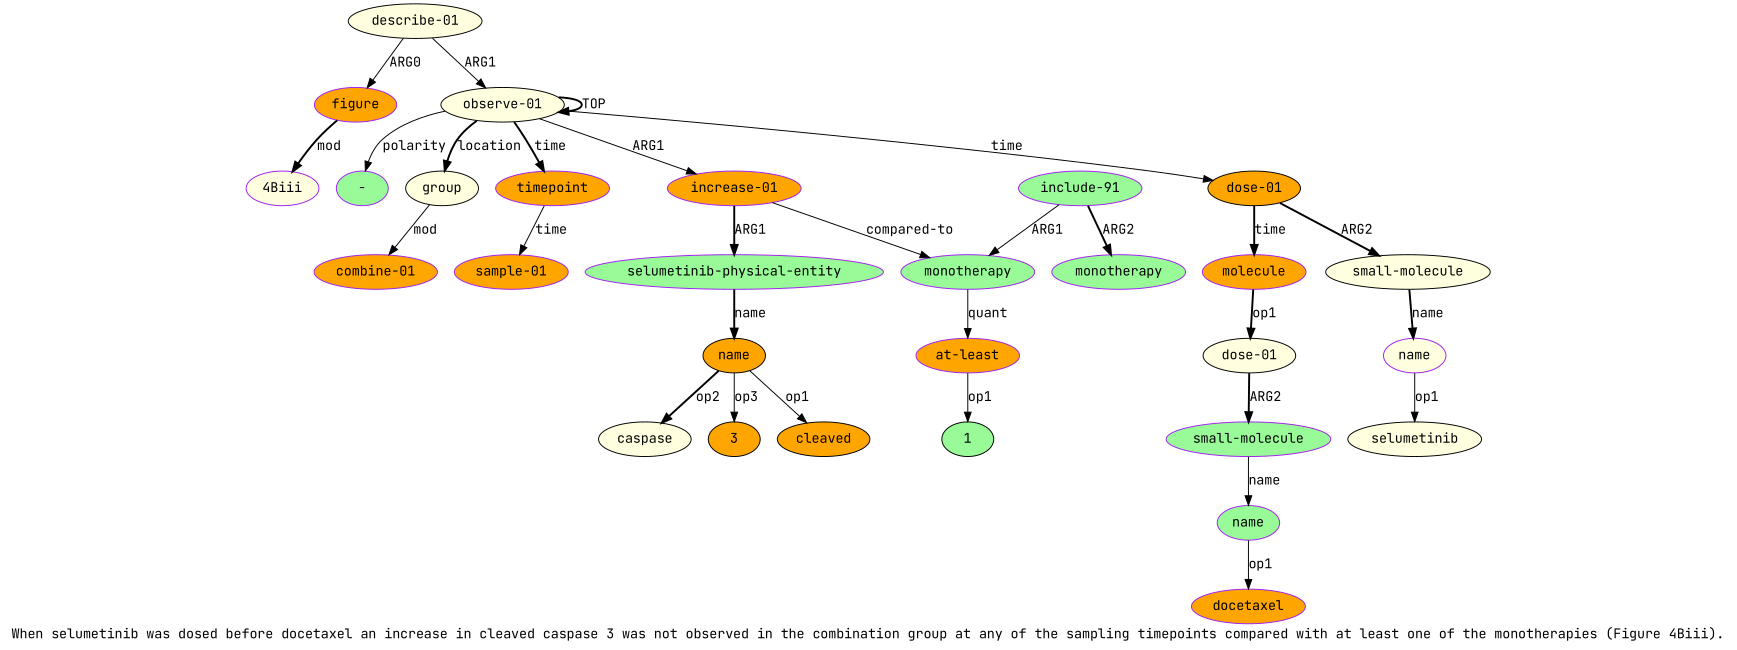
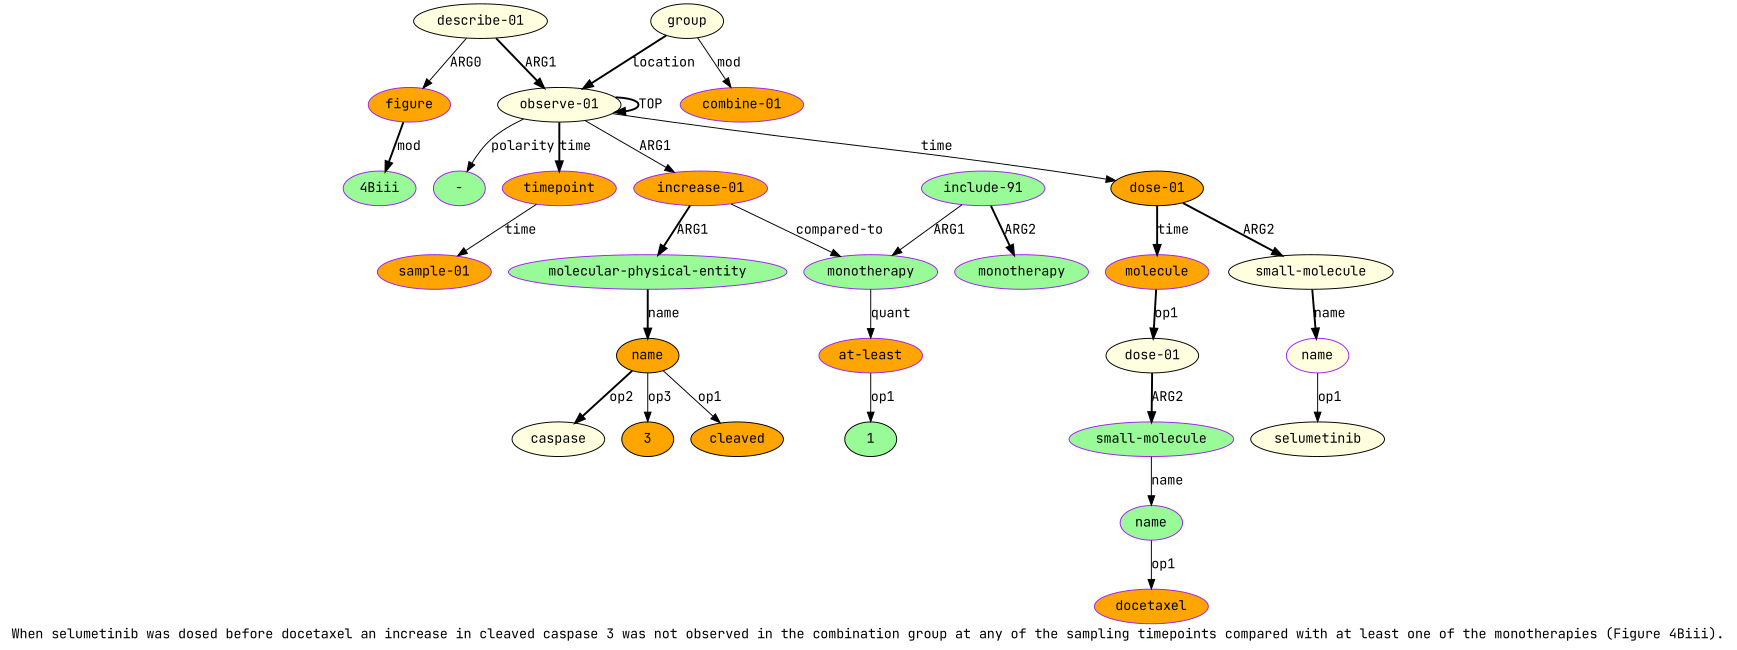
(455, 60) -> (517, 60)
(458, 138) -> (629, 59)
(283, 188) -> (380, 188)
(734, 272) -> (648, 272)
